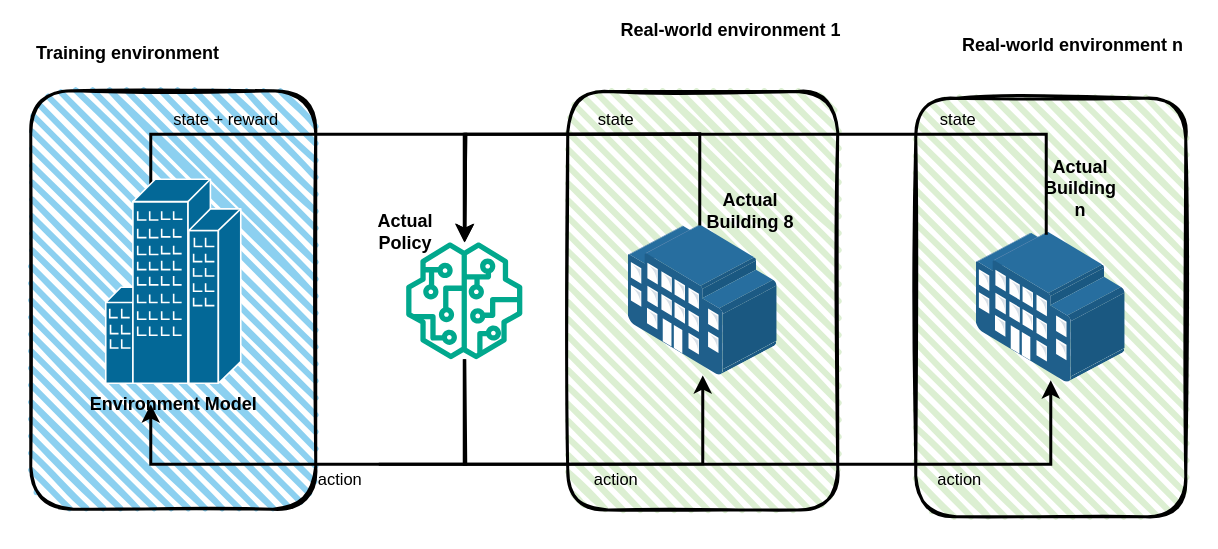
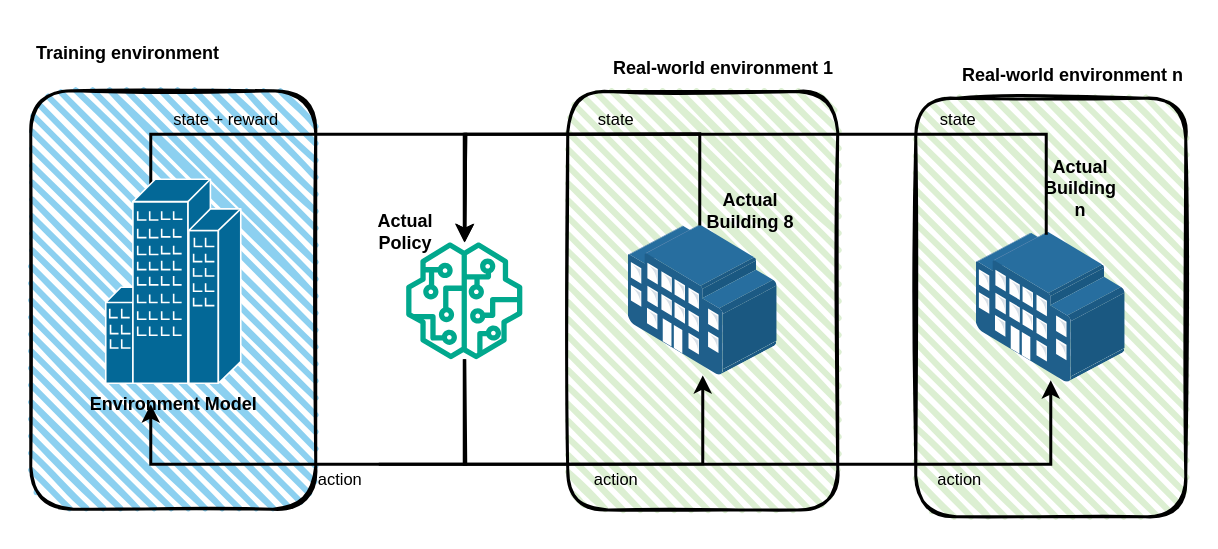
(731, 31) -> (724, 68)
(1073, 45) -> (1073, 75)
